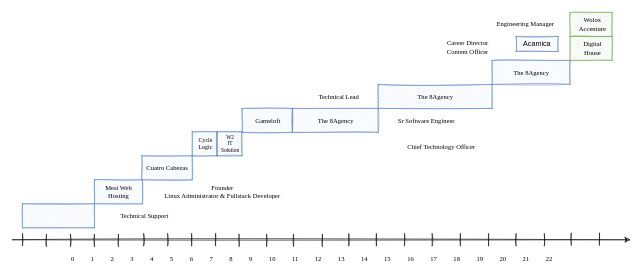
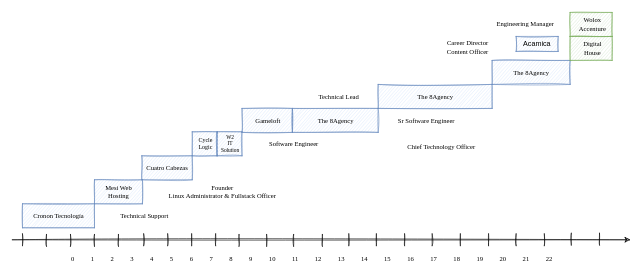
none -> (294, 144)
(223, 192) -> (223, 192)
none -> (59, 216)
